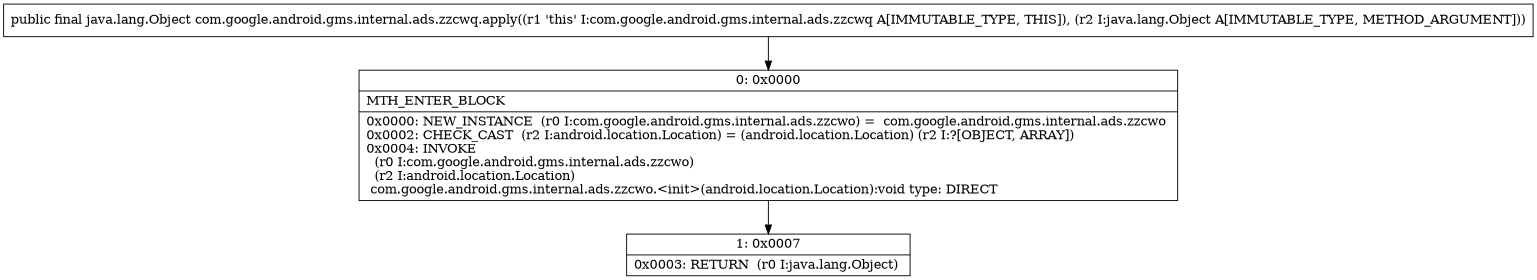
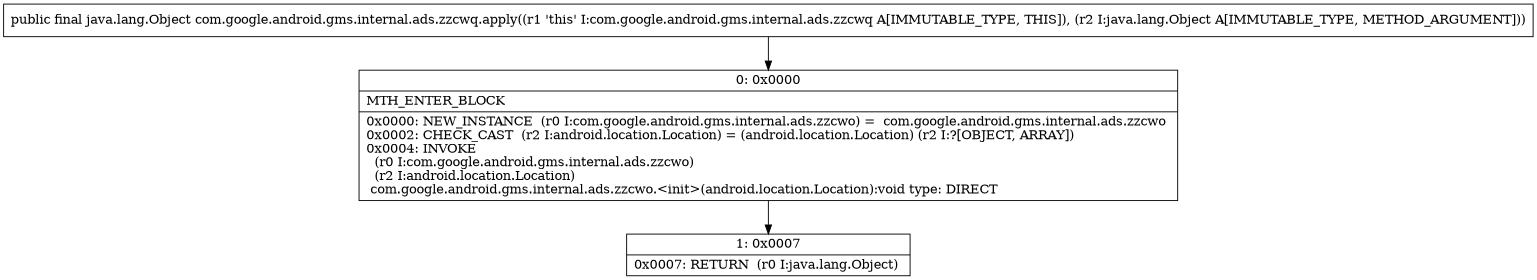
(768, 265) -> (768, 265)
